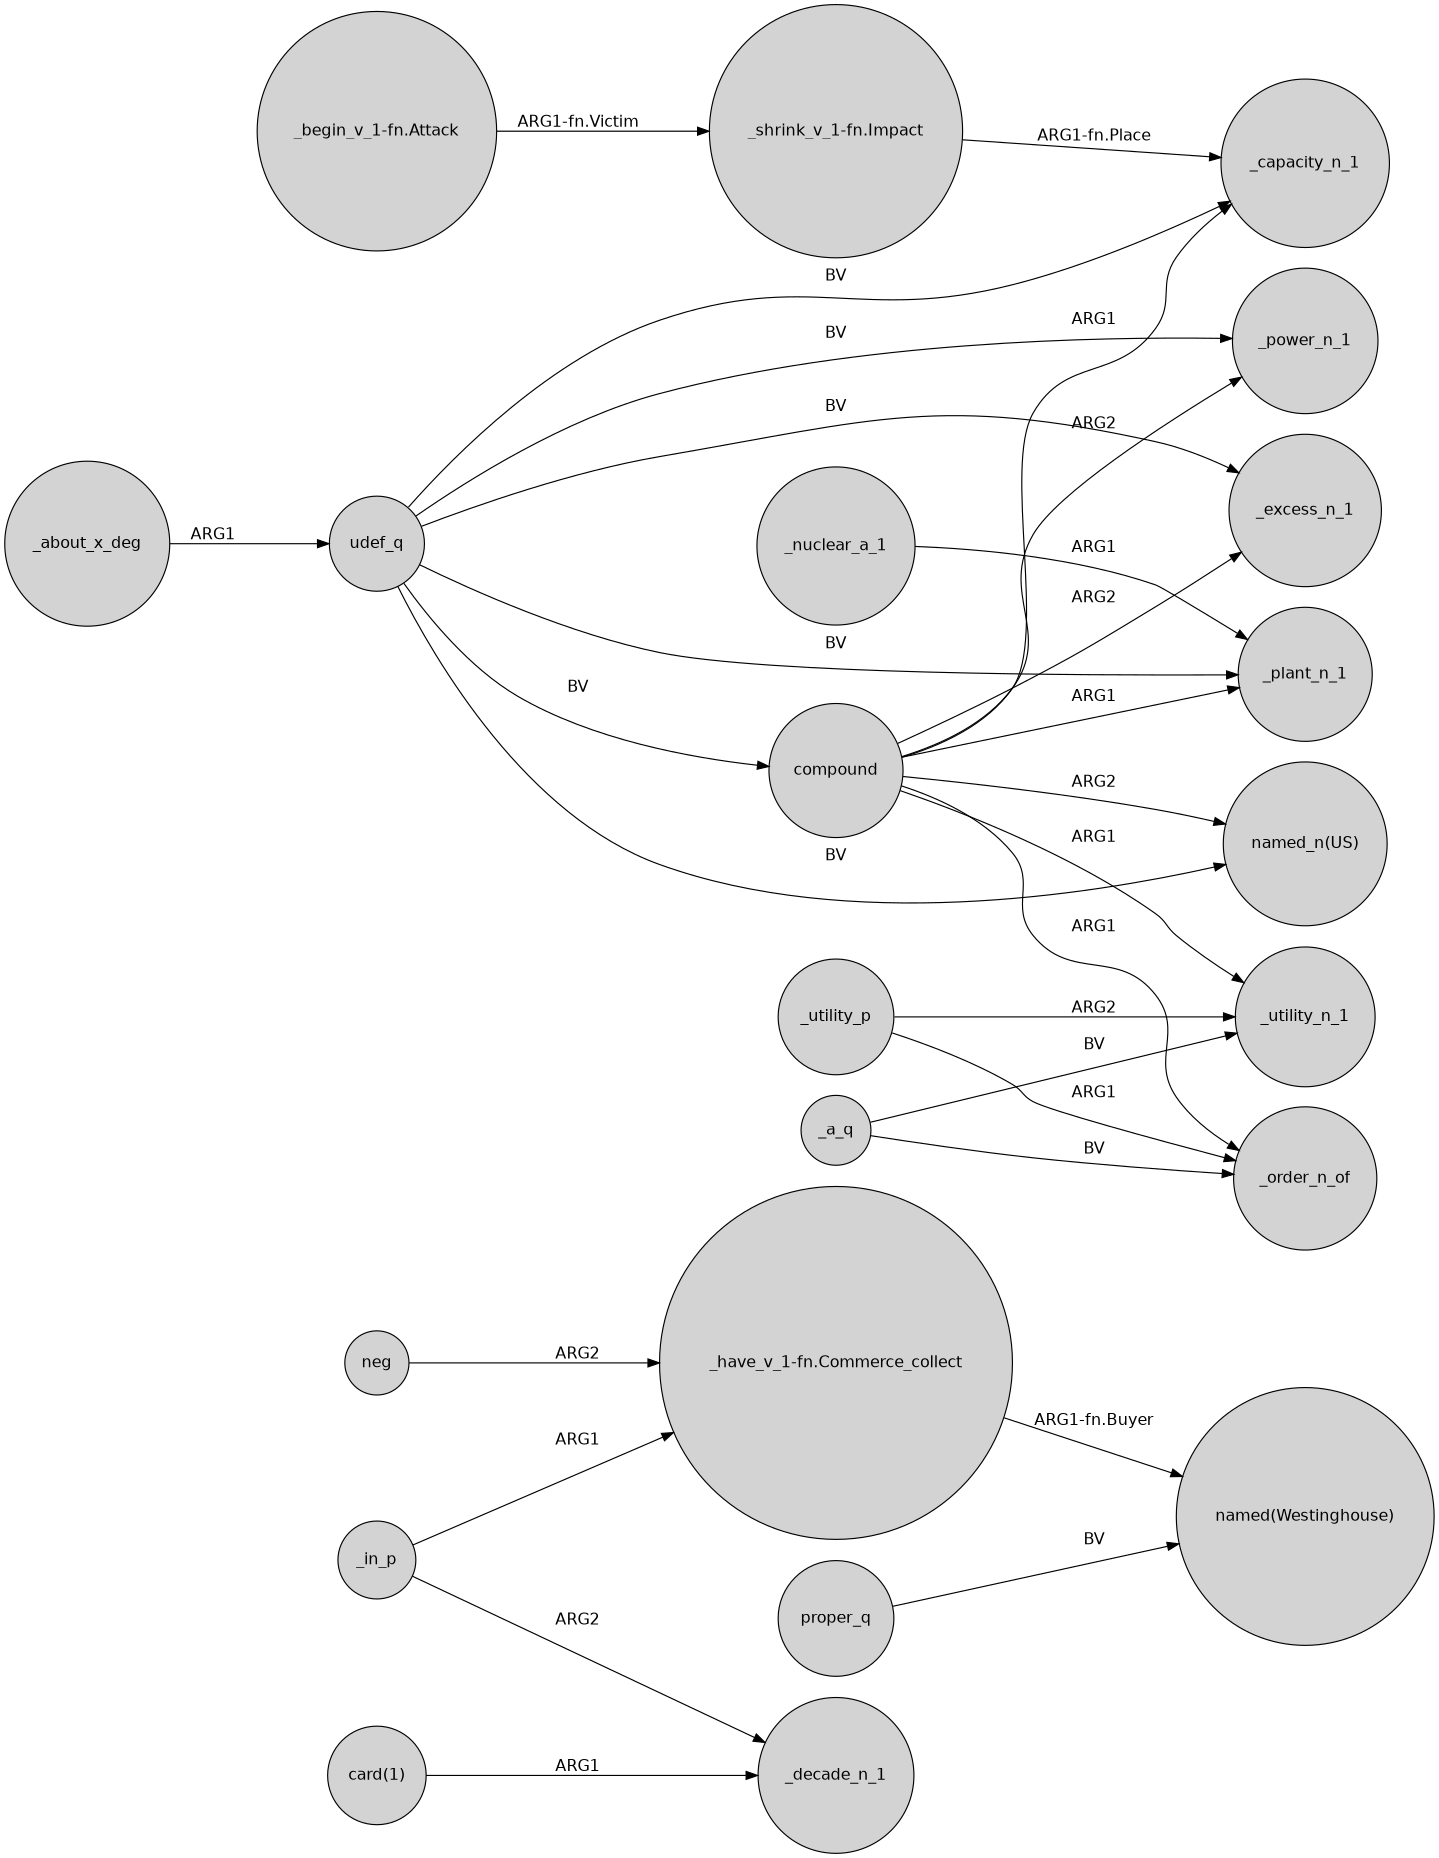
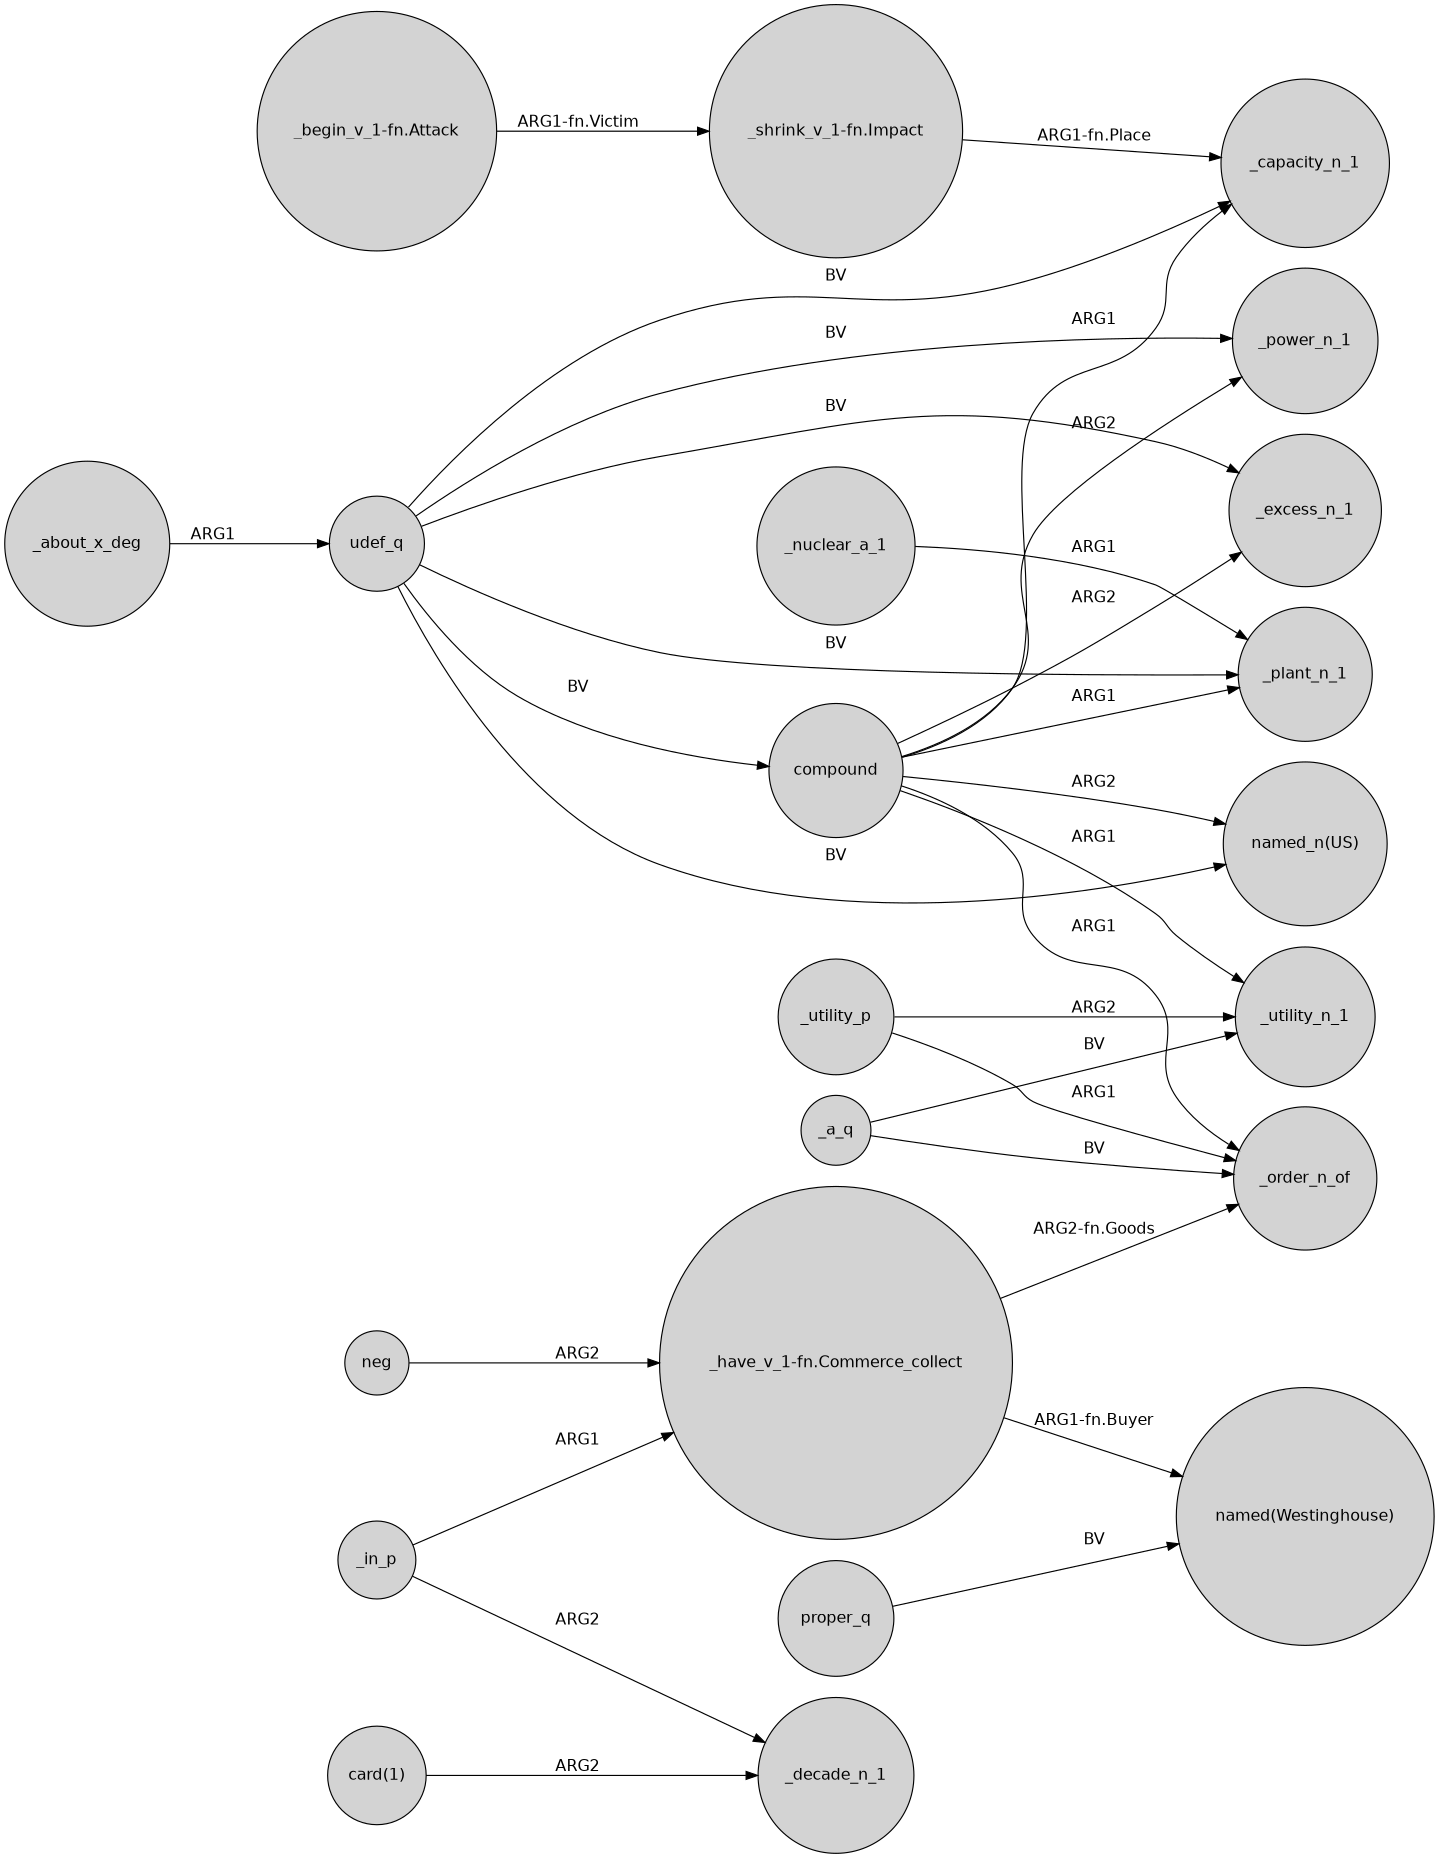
none -> (1114, 1253)
(578, 1767) -> (578, 1767)
